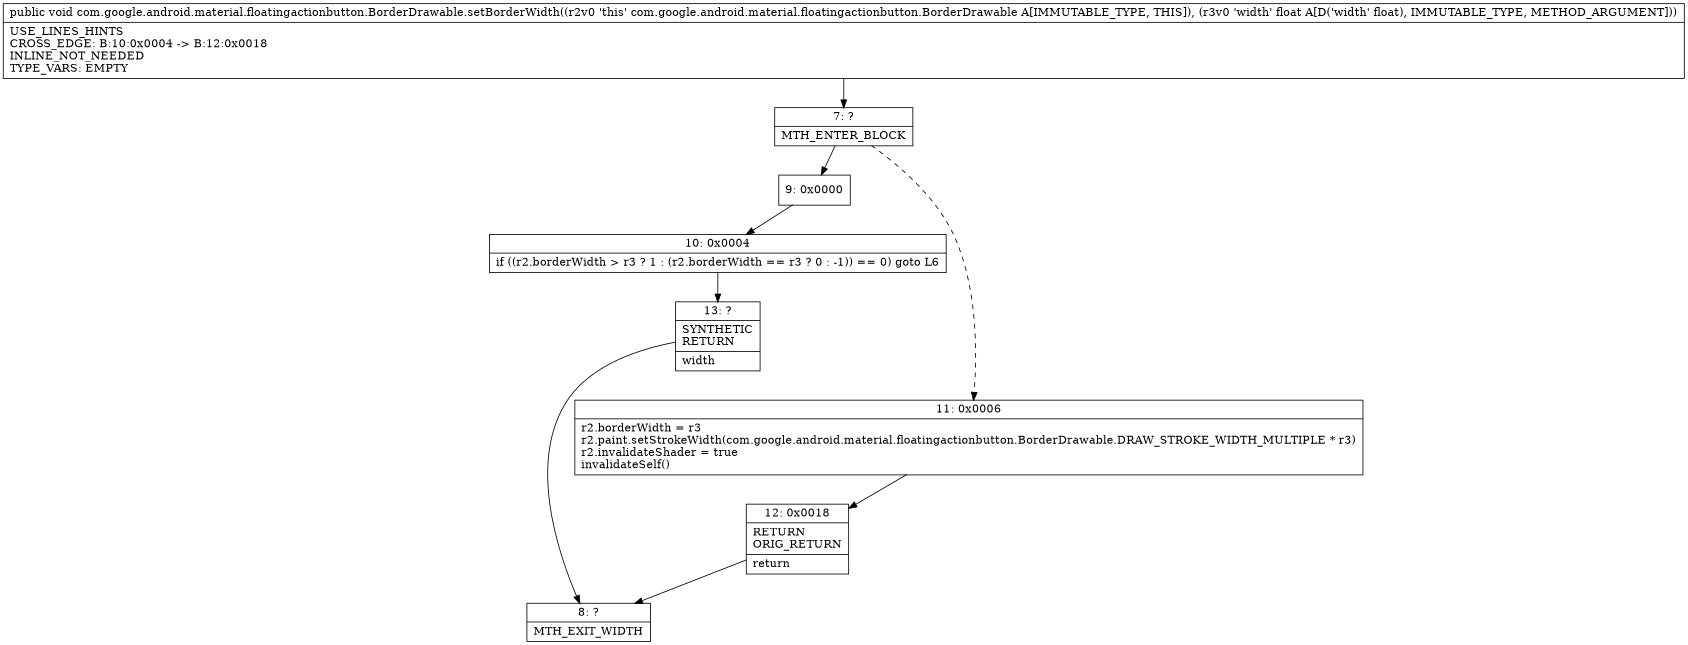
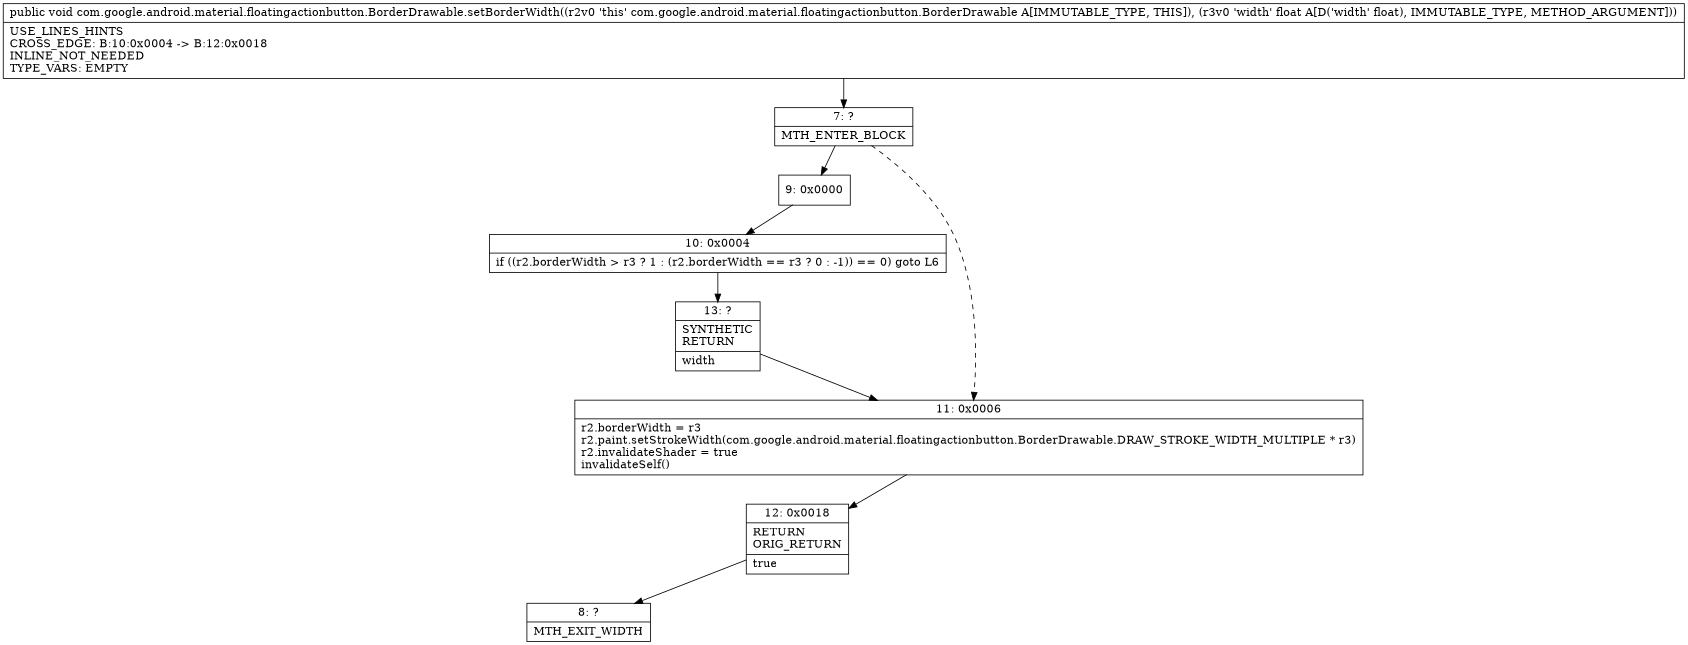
(553, 436) -> (815, 376)
(771, 564) -> (765, 564)
